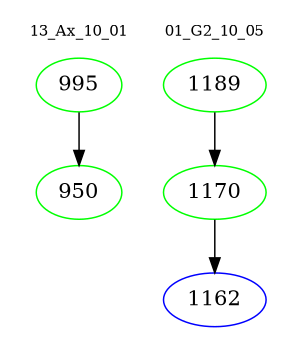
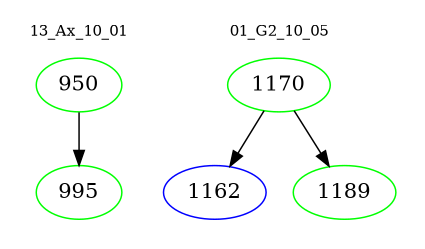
(79, 131) -> (79, 131)
(215, 131) -> (308, 132)
